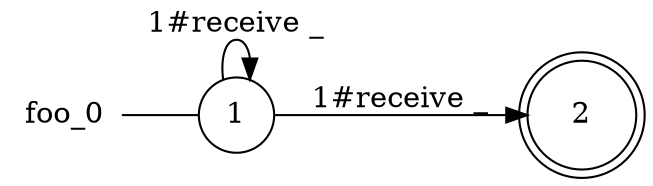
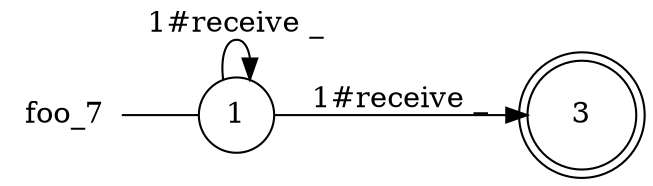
(65, 115) -> (65, 115)
(582, 115) -> (582, 115)
